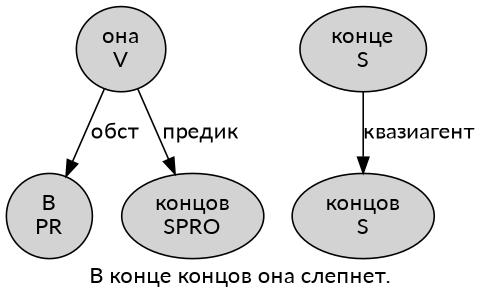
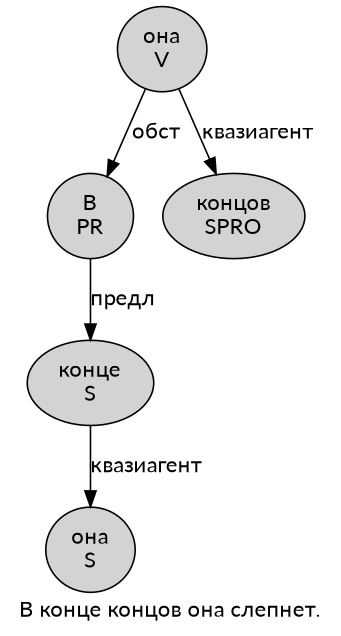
(202, 133) -> (258, 133)
(363, 216) -> (90, 550)
none -> (90, 291)
